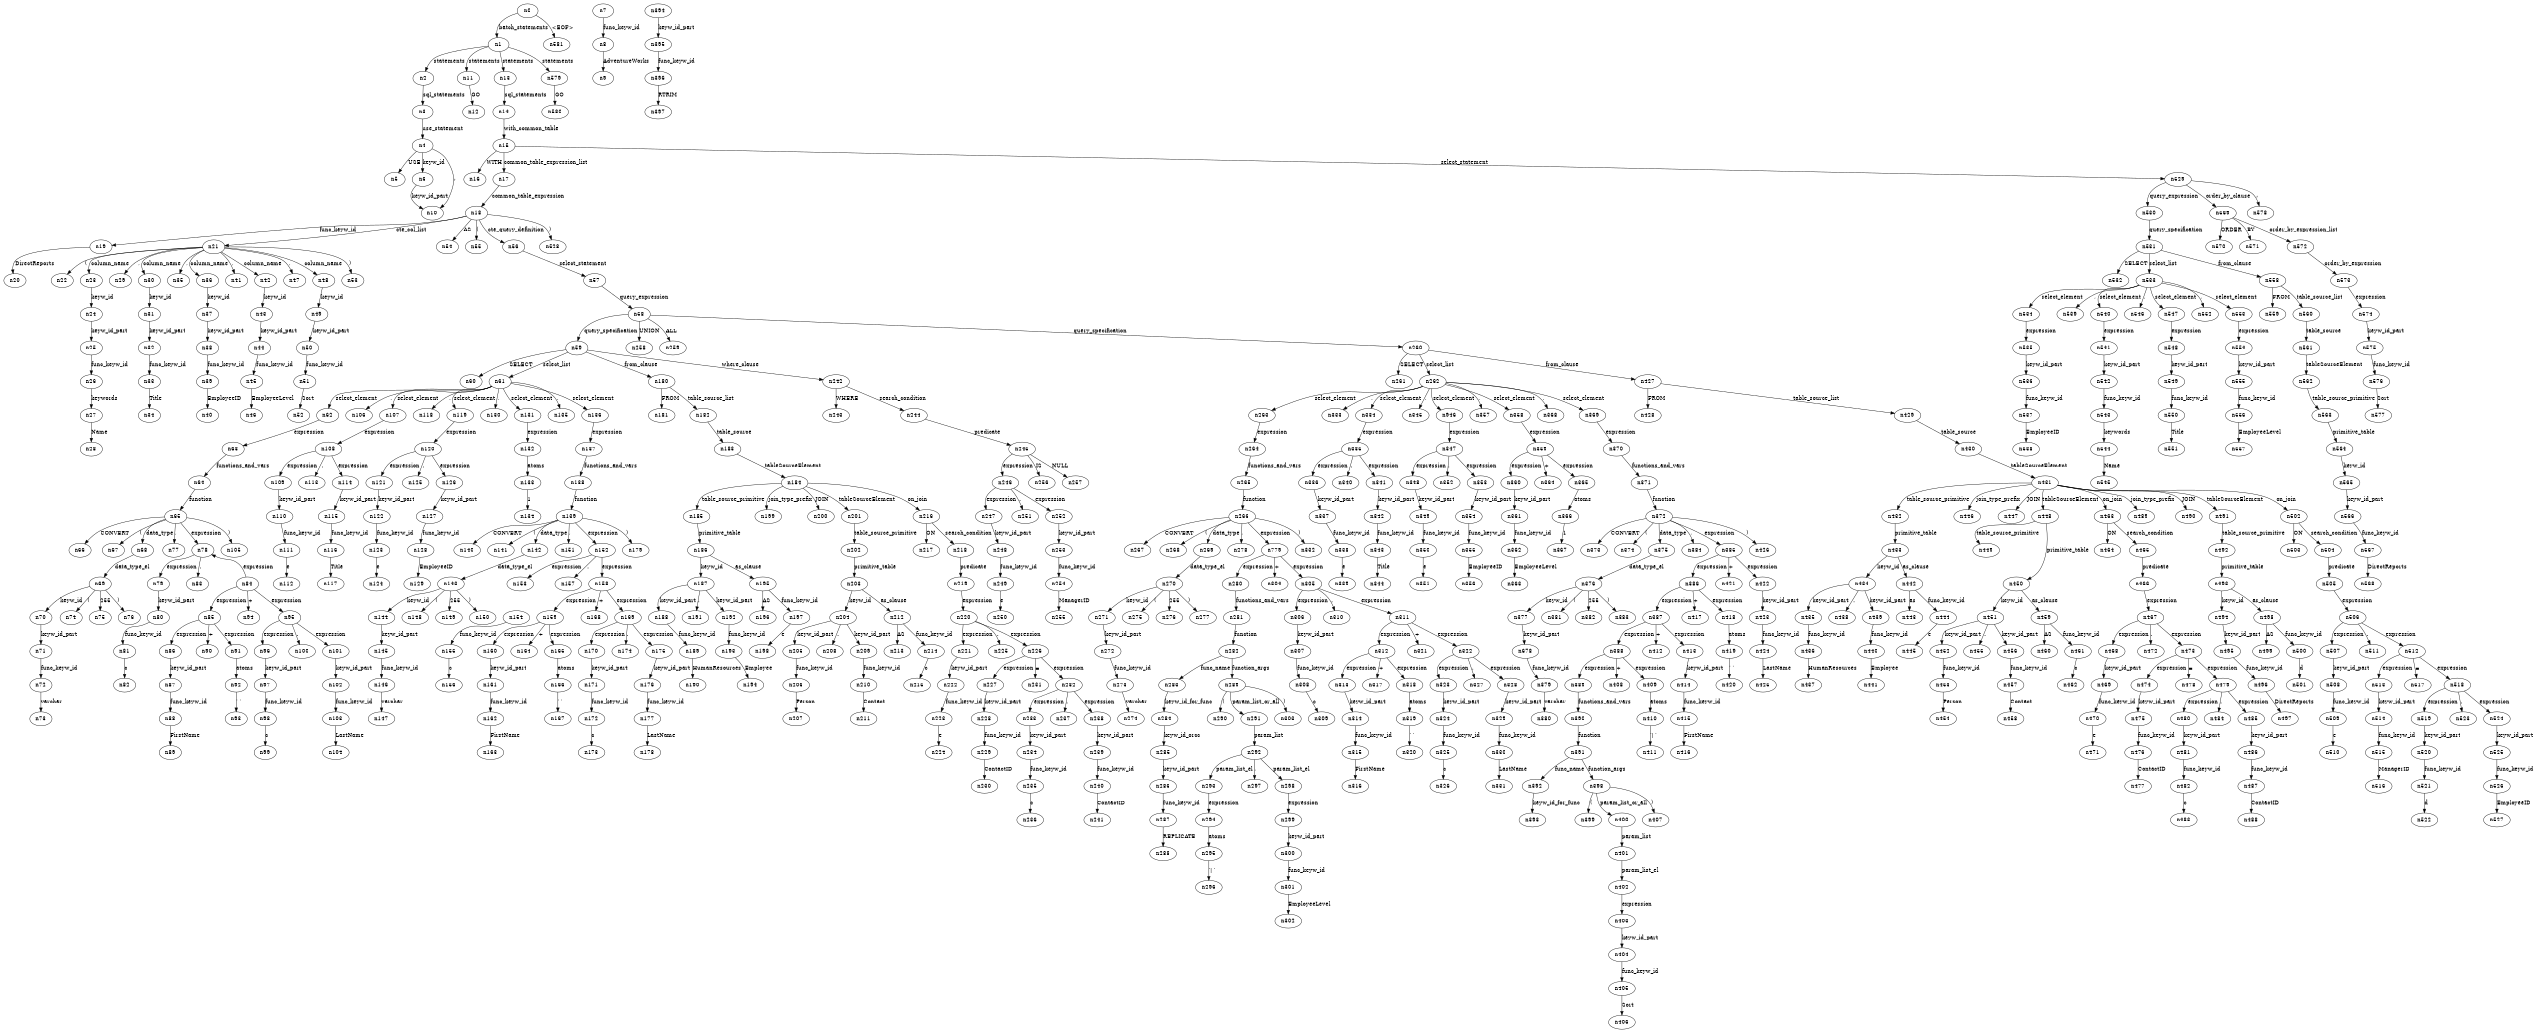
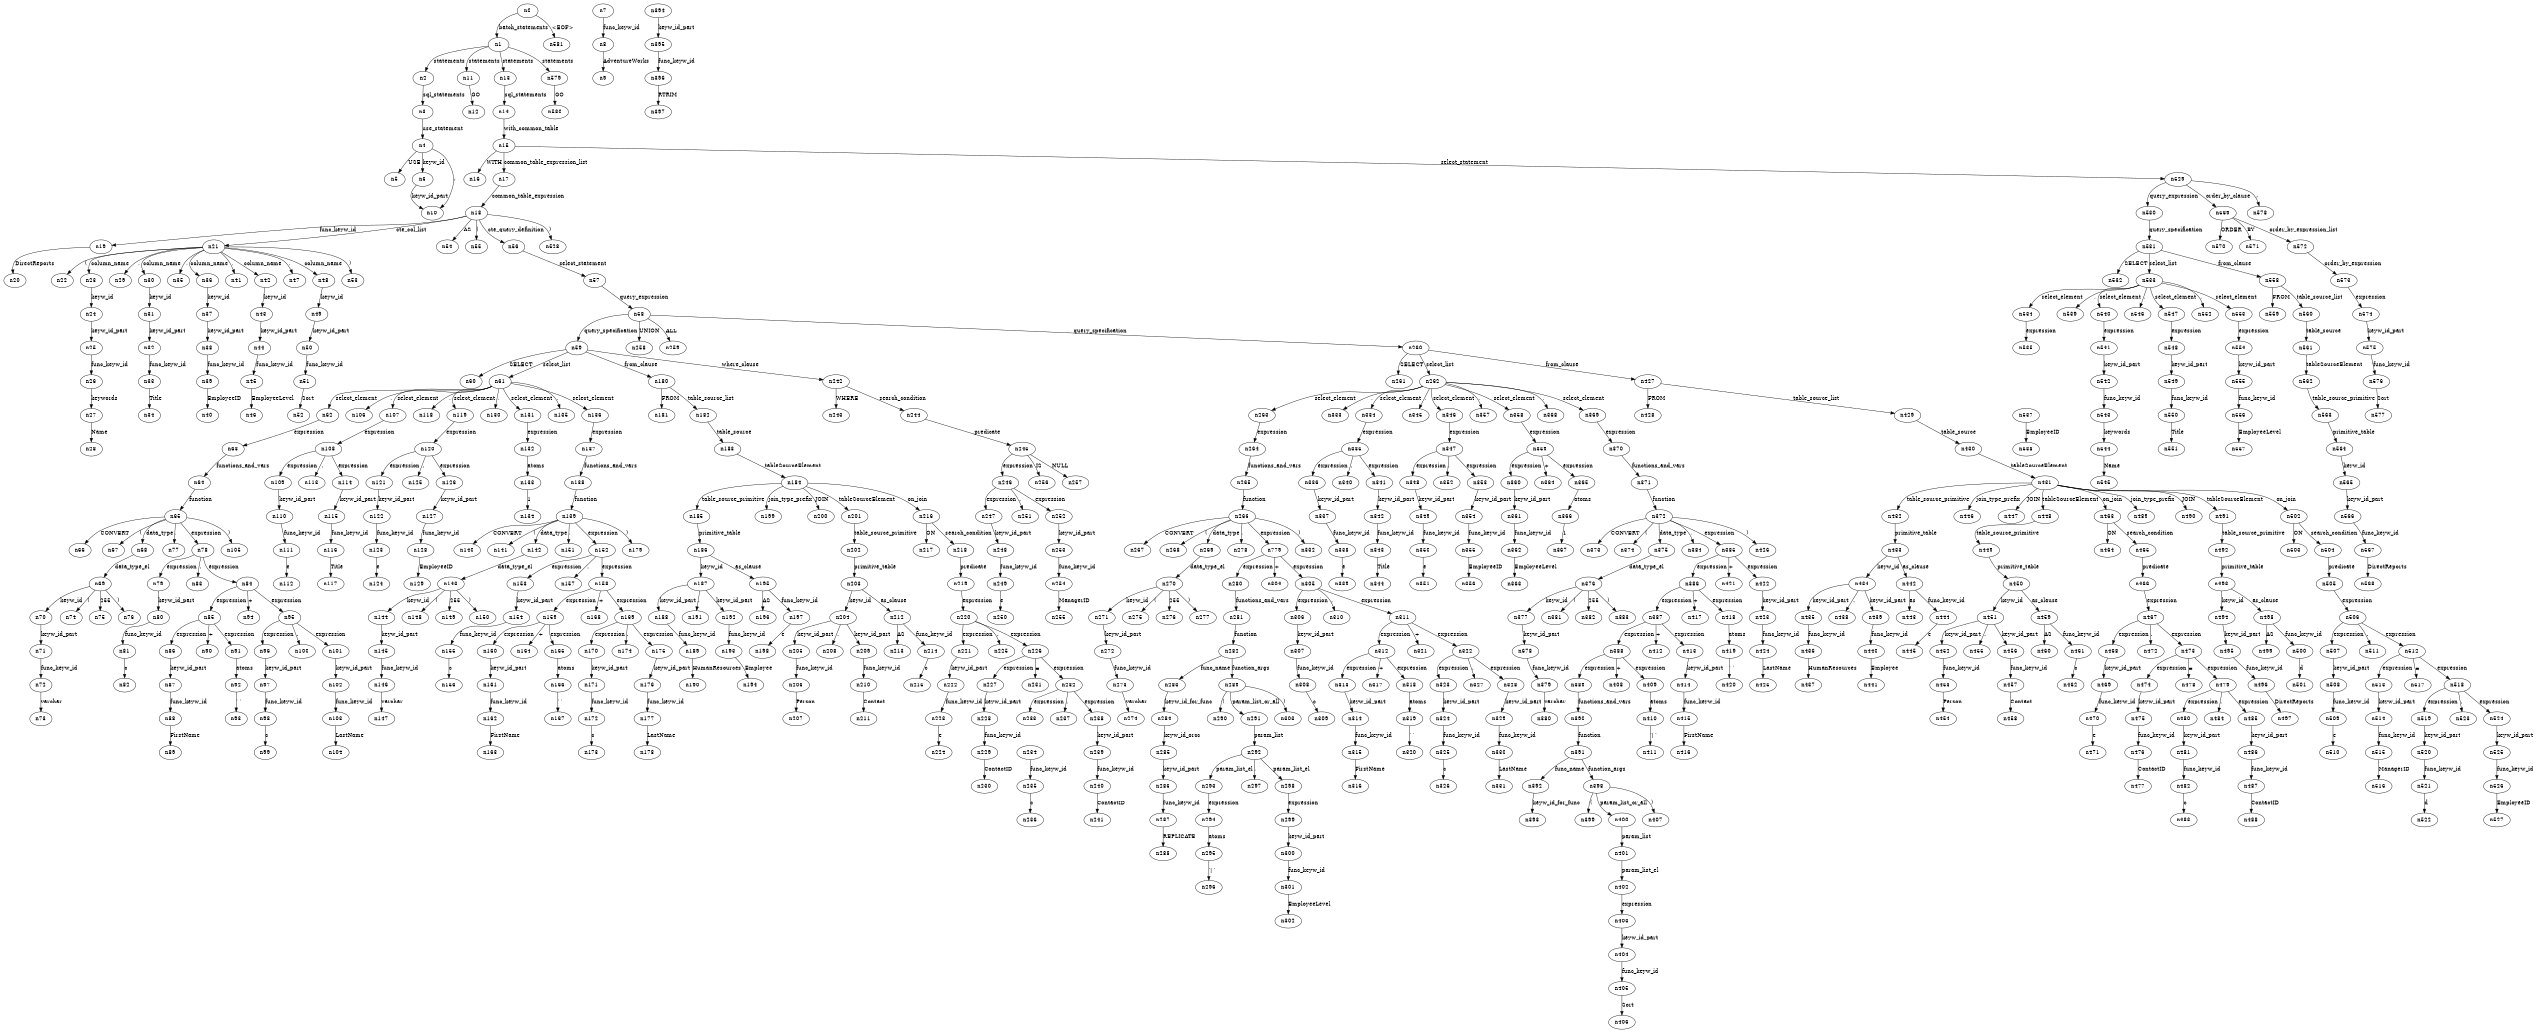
(2026, 382) -> none
(1449, 415) -> (1449, 415)
(2046, 553) -> (1996, 568)
(235, 561) -> (214, 574)
none -> (517, 599)
(1030, 734) -> none
